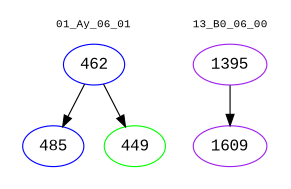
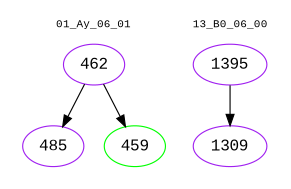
(94, 65) -> (94, 65)
(53, 146) -> (53, 146)
(135, 146) -> (135, 146)
(230, 146) -> (230, 146)
